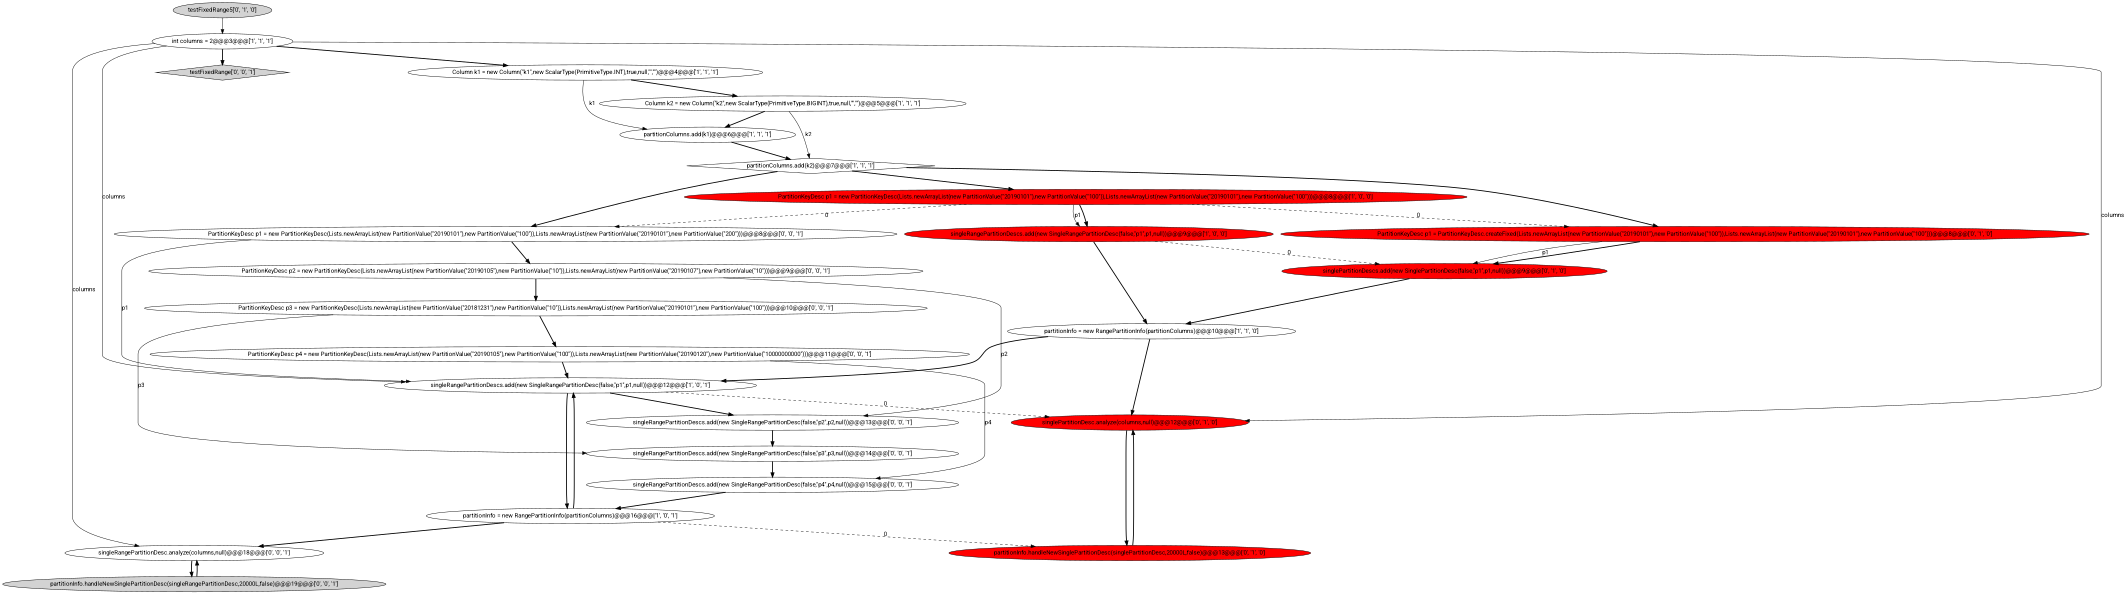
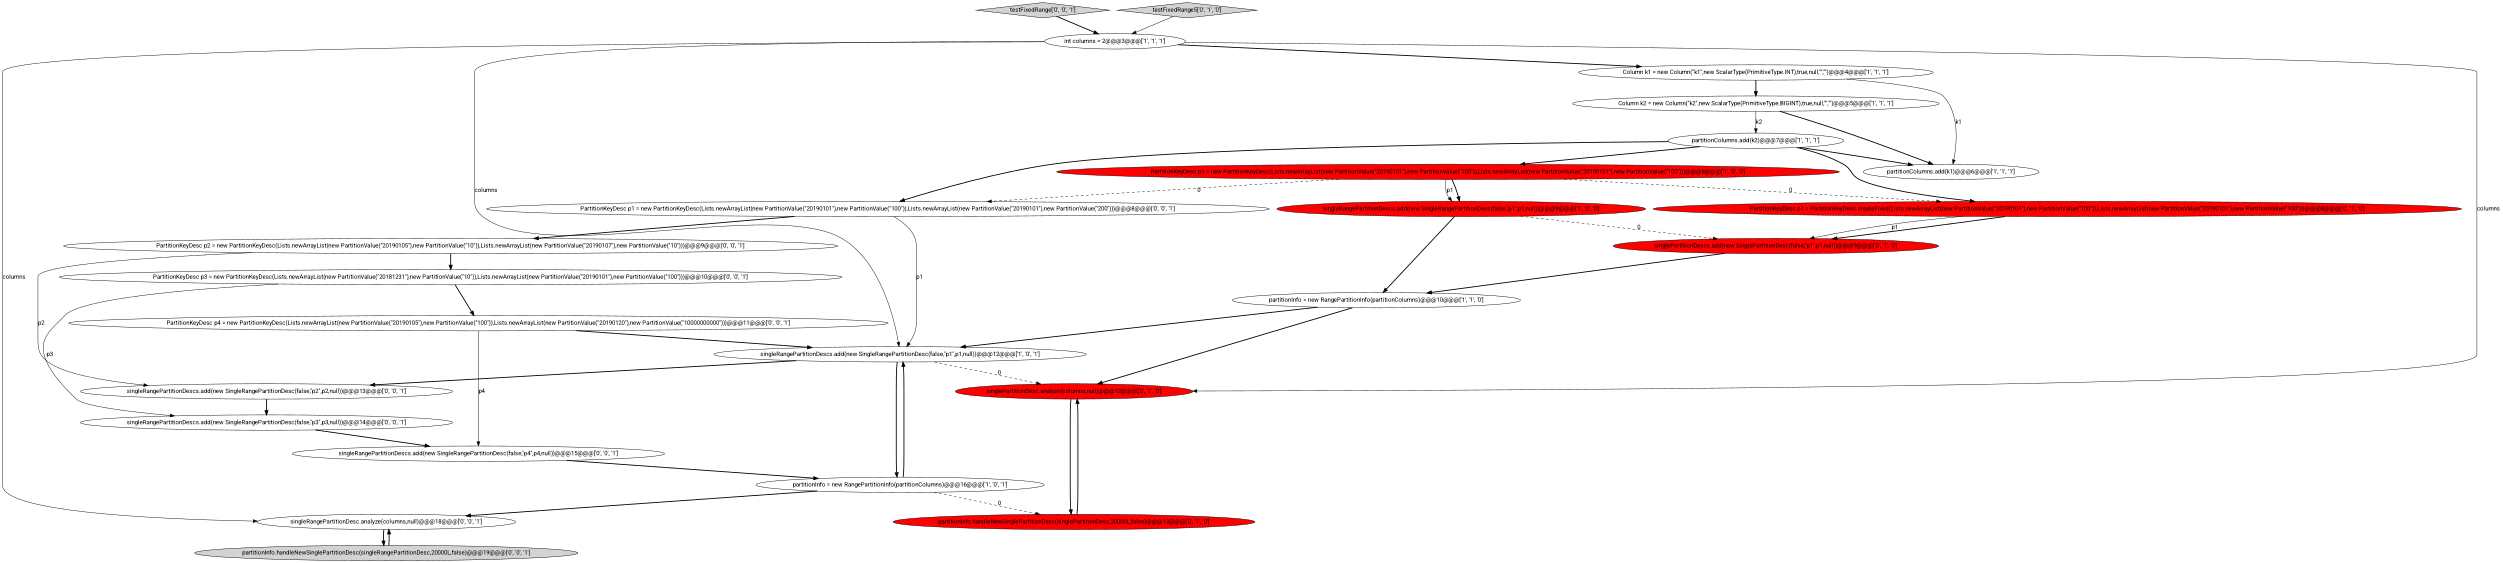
(222, 10) -> (1187, 10)
(222, 55) -> (1075, 24)
(759, 150) -> (1854, 156)
(811, 166) -> (1756, 141)
